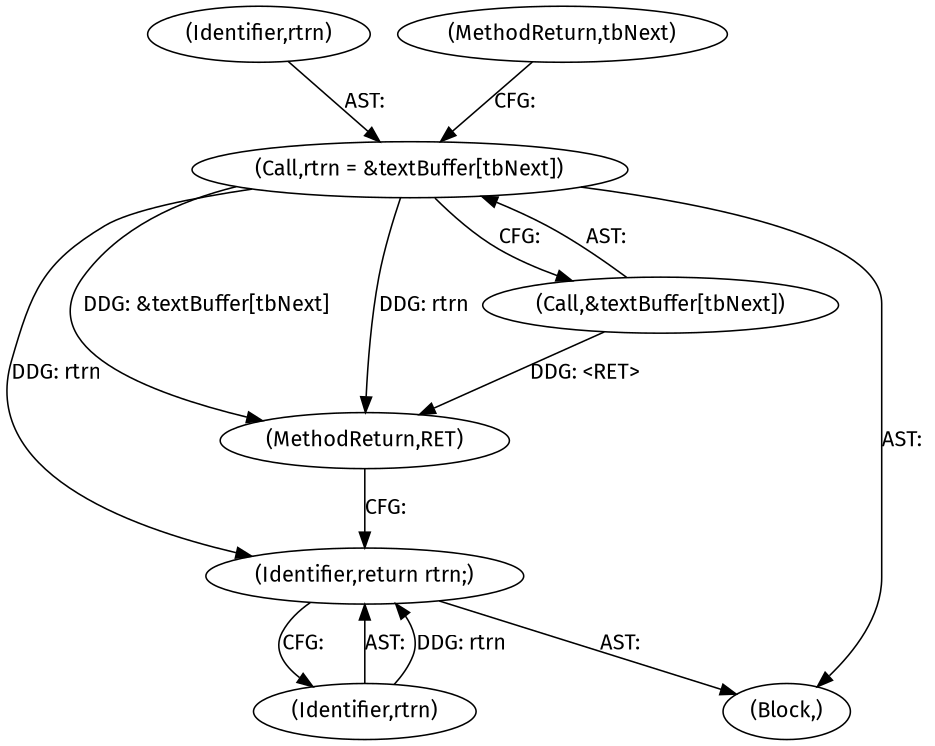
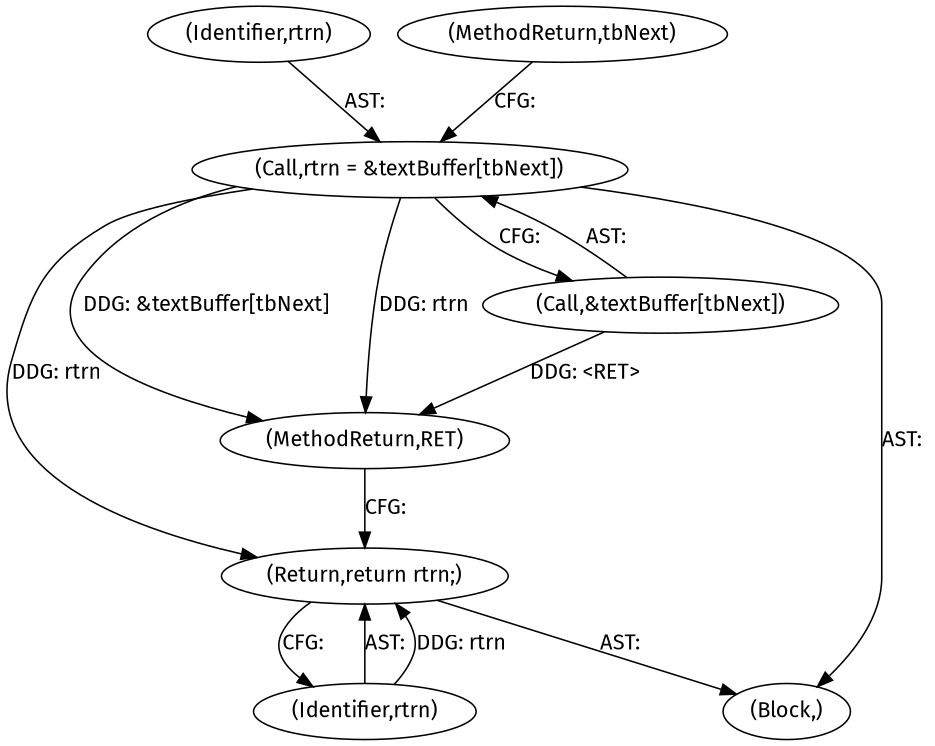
(365, 576) -> (365, 576)
